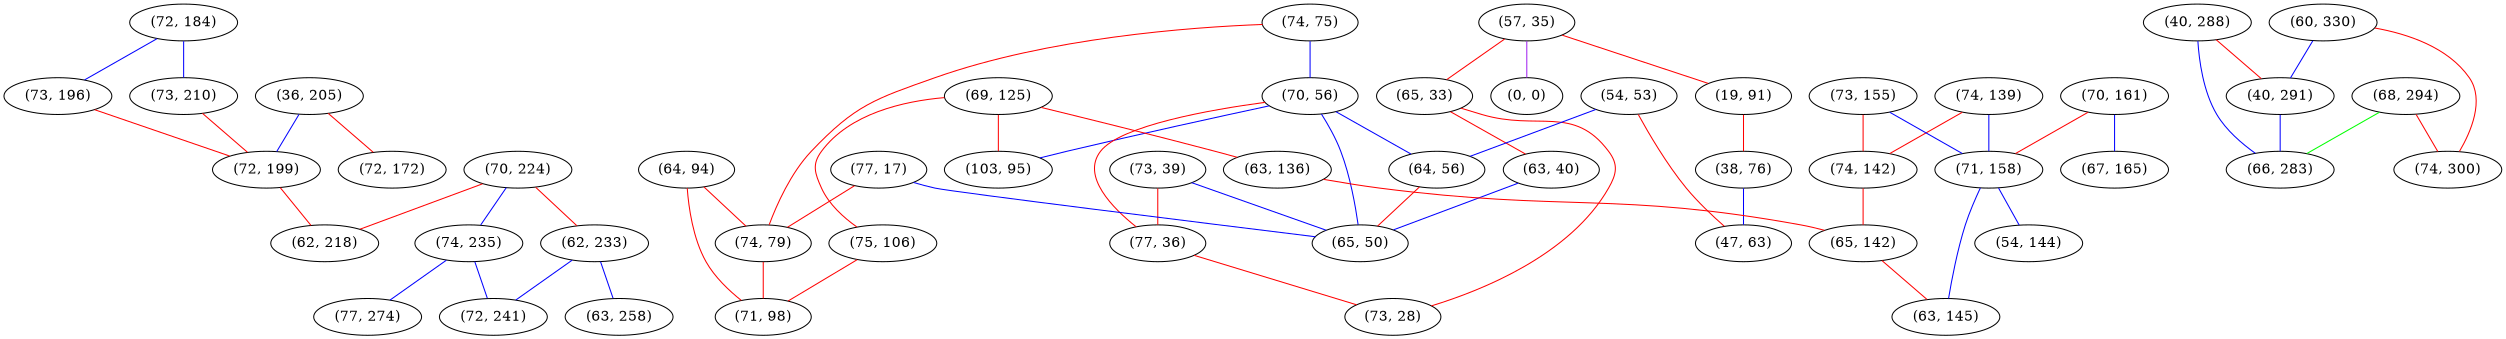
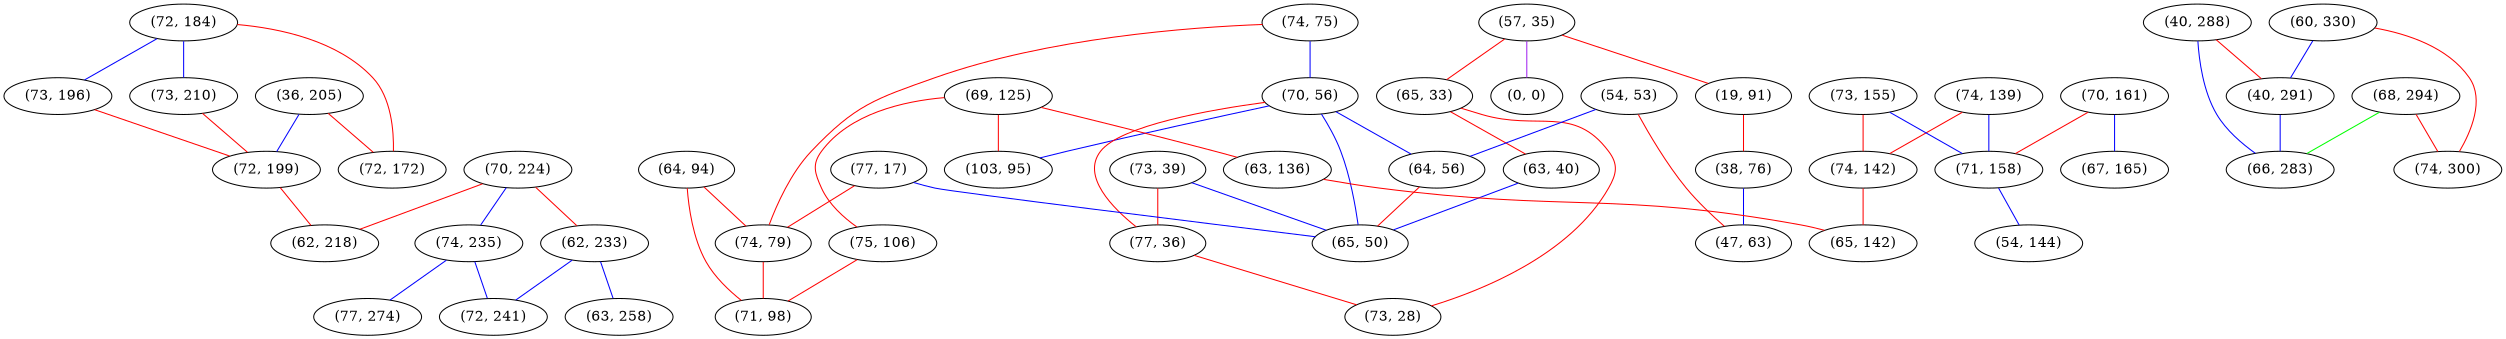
none -> (345, 56)
(1946, 317) -> none
